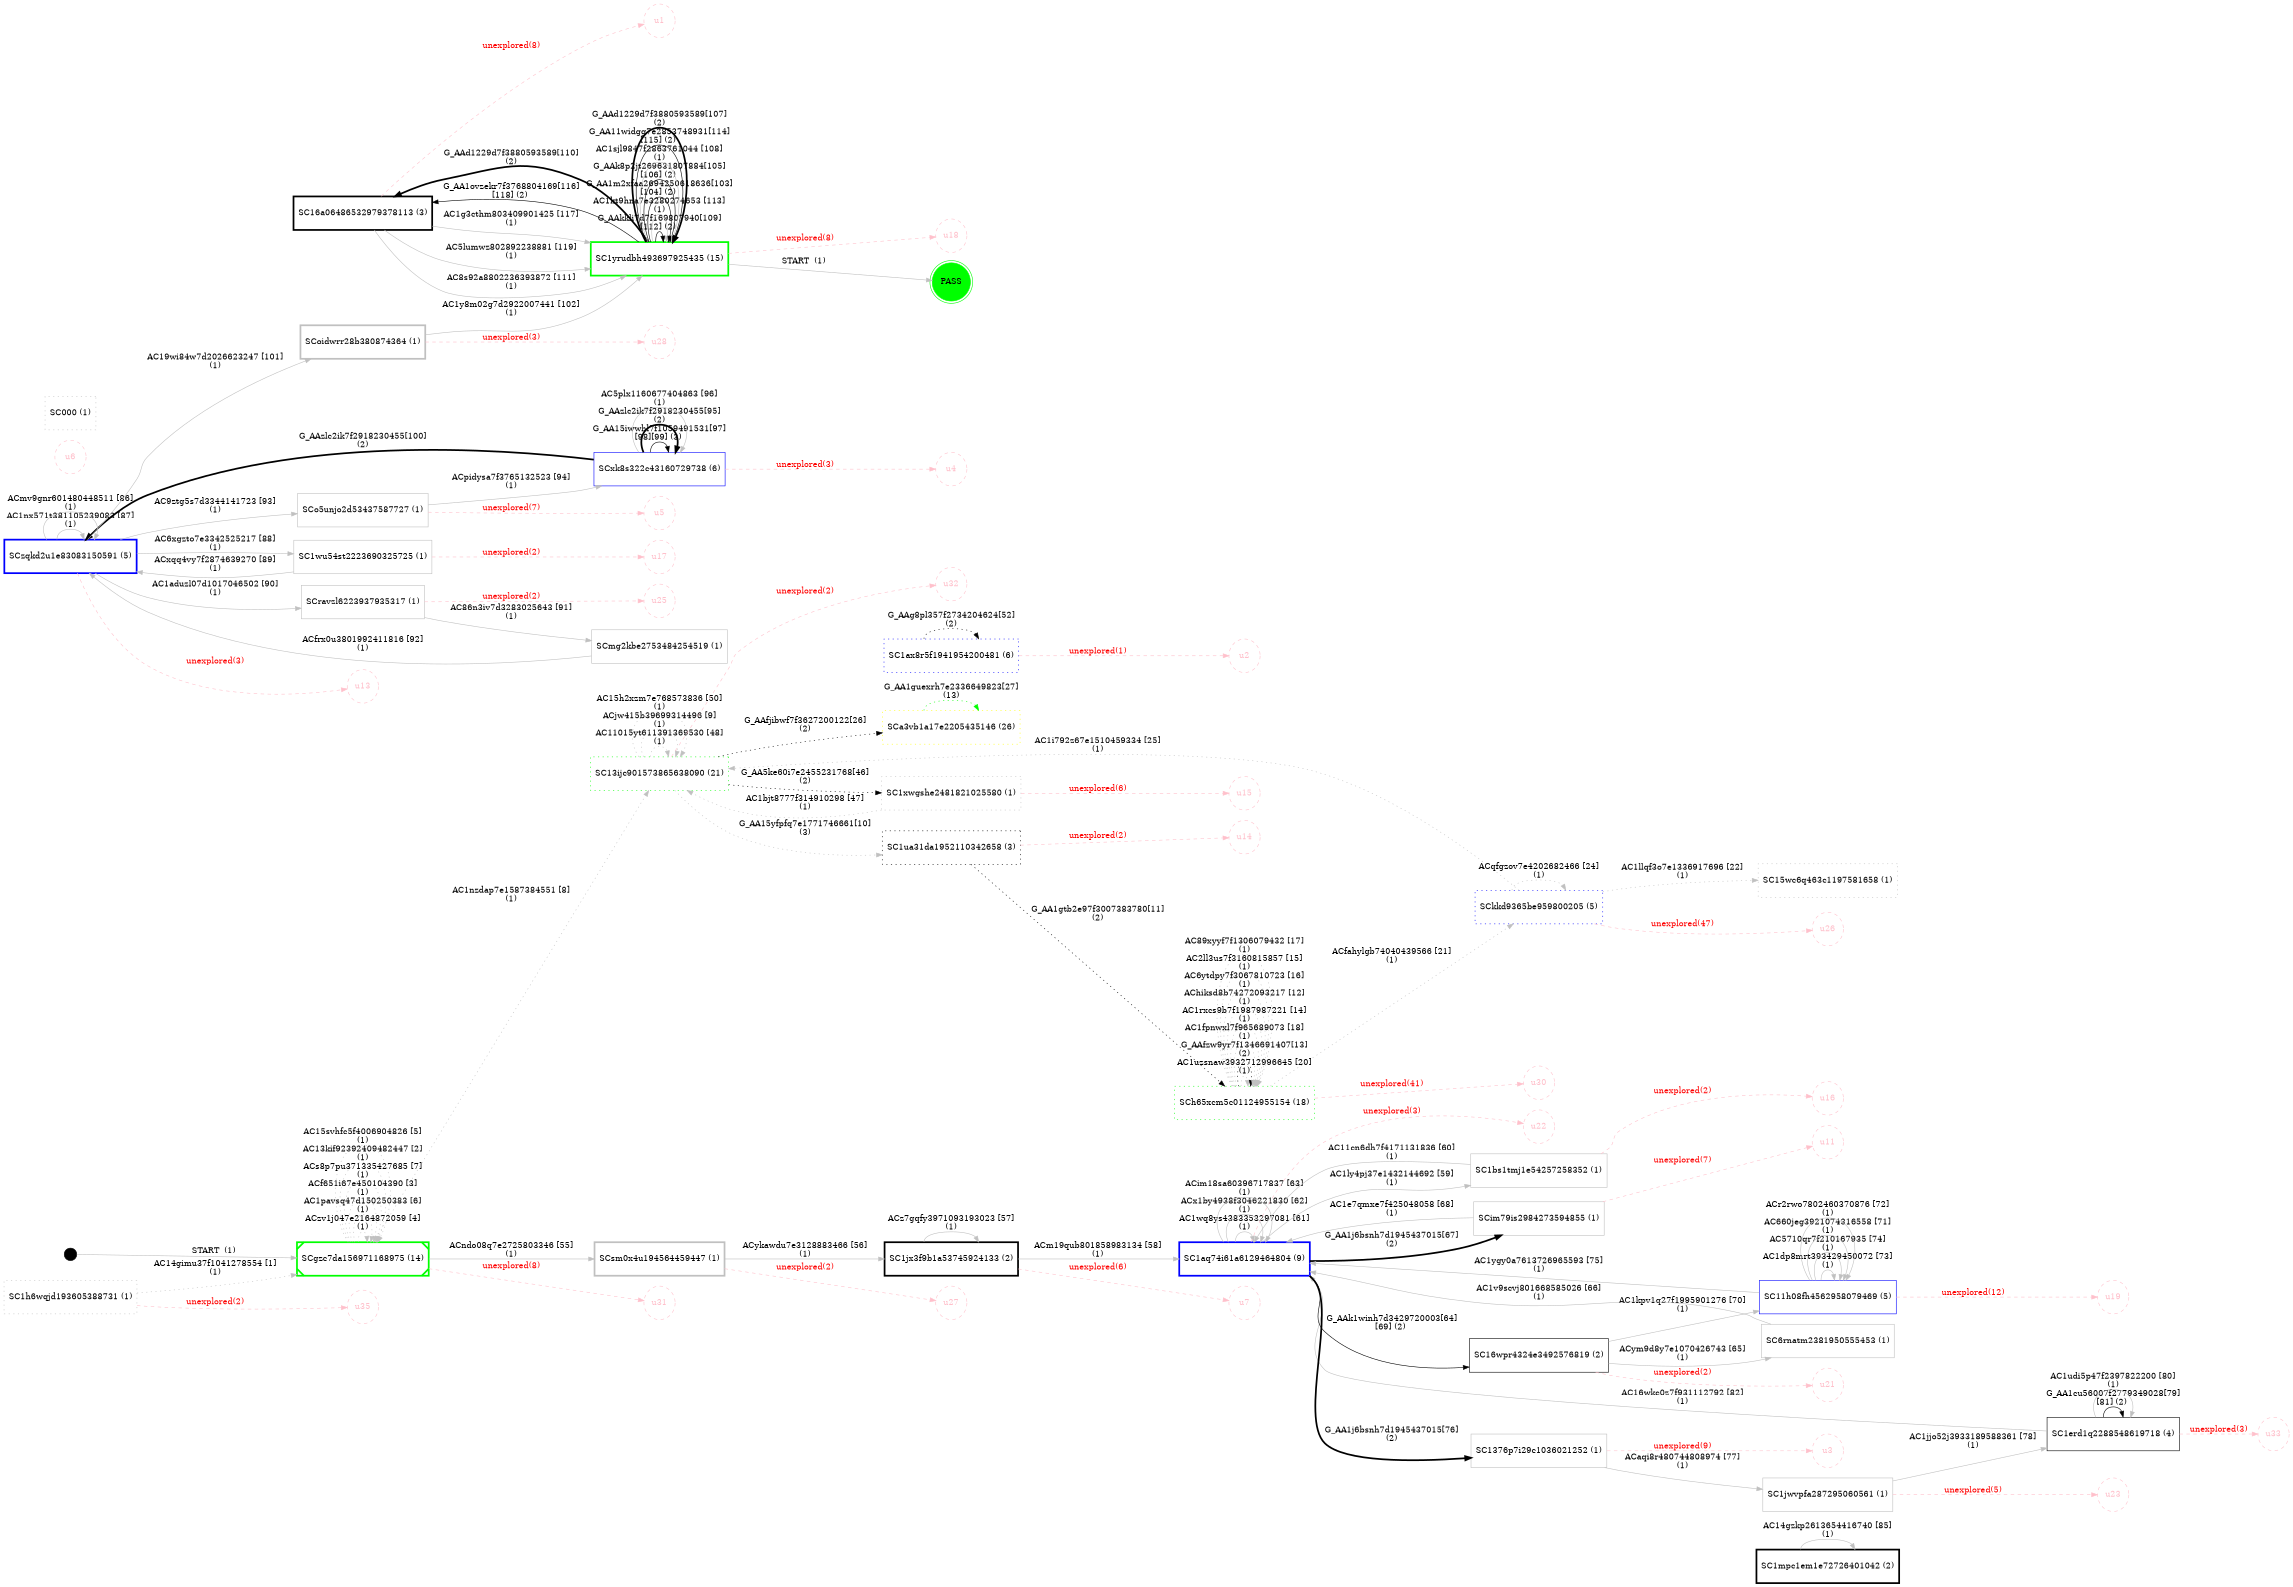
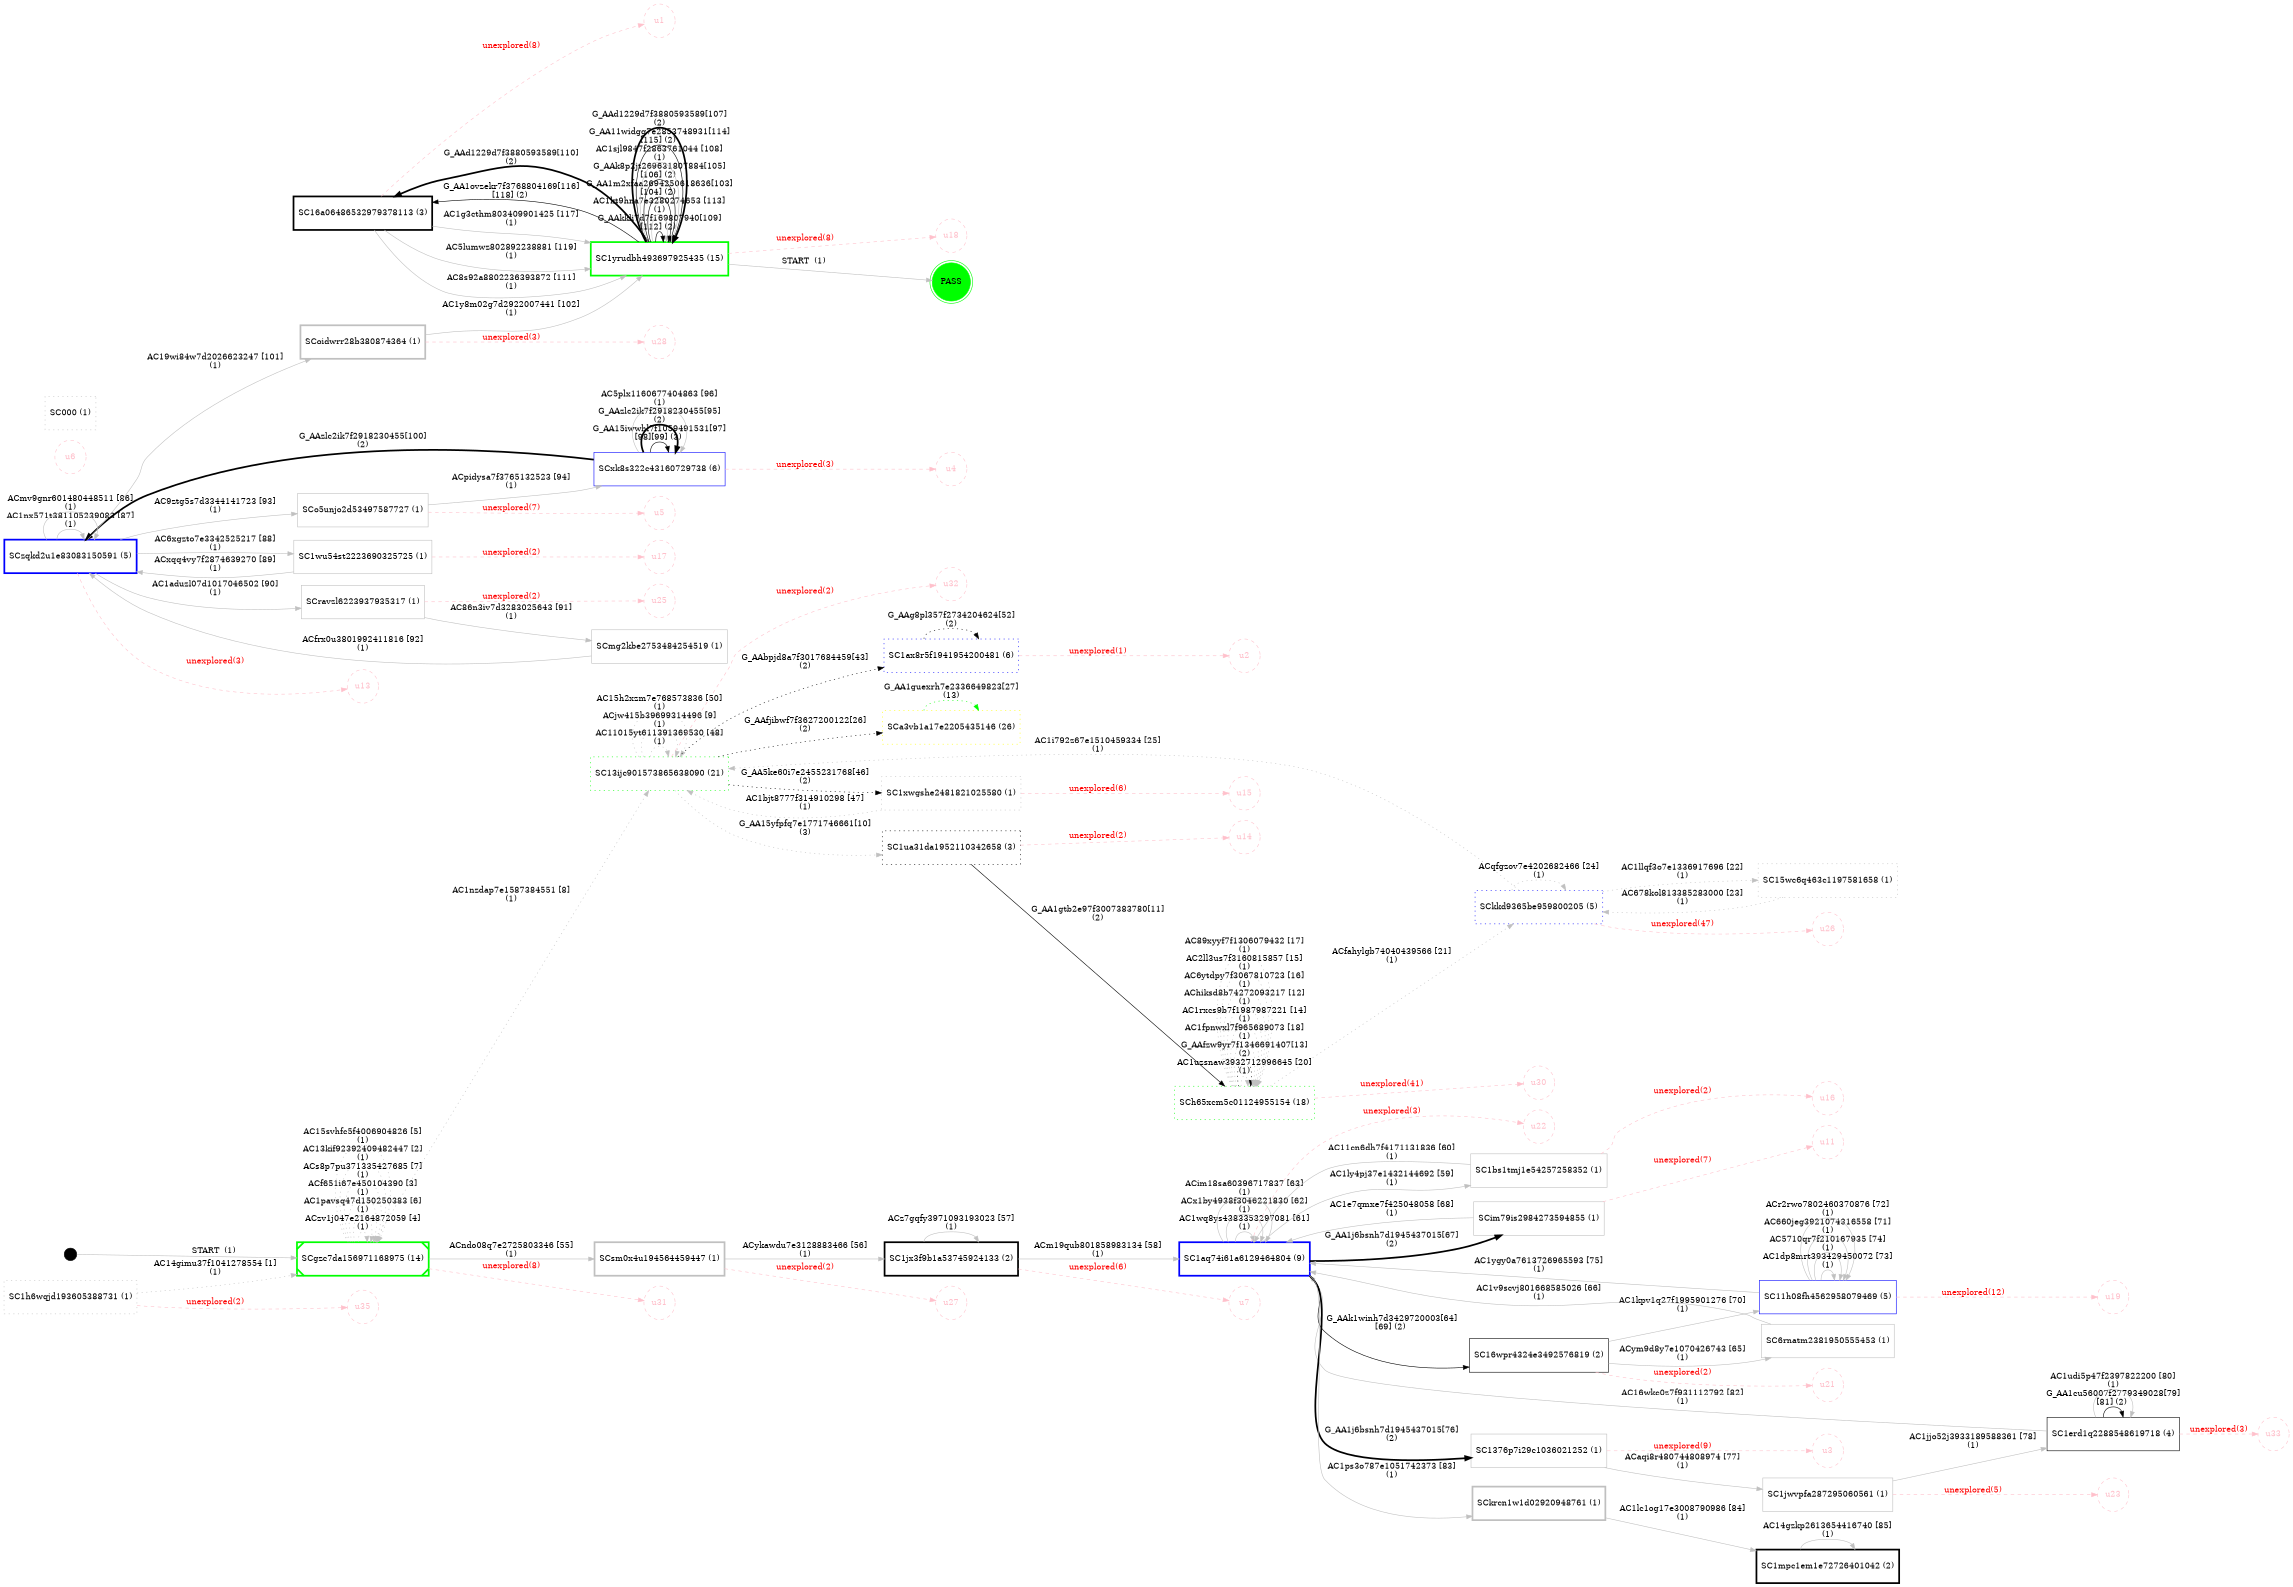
(363, 510) -> (363, 510)
none -> (772, 700)
none -> (1697, 912)
(1096, 973) -> (1096, 973)
none -> (1539, 1503)
